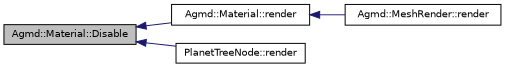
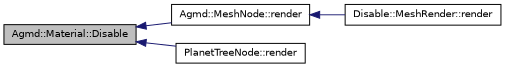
(241, 15) -> (241, 15)
(423, 15) -> (423, 15)
